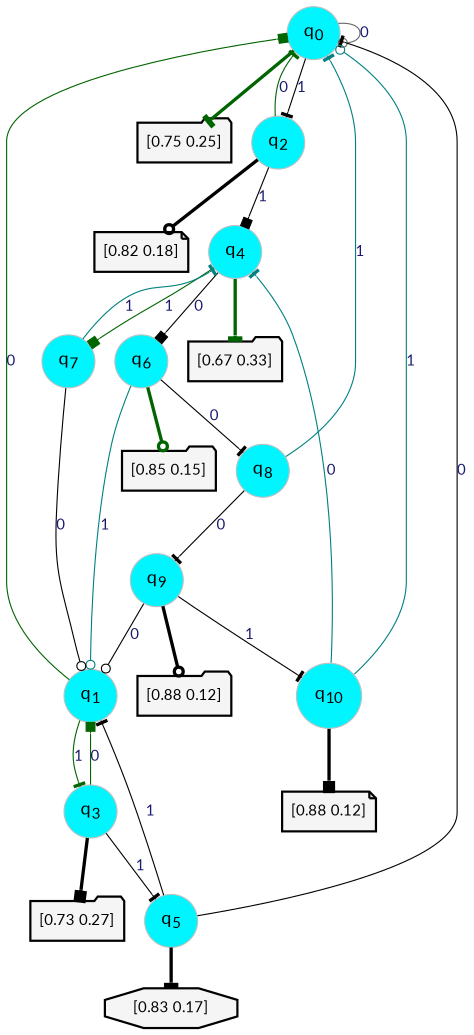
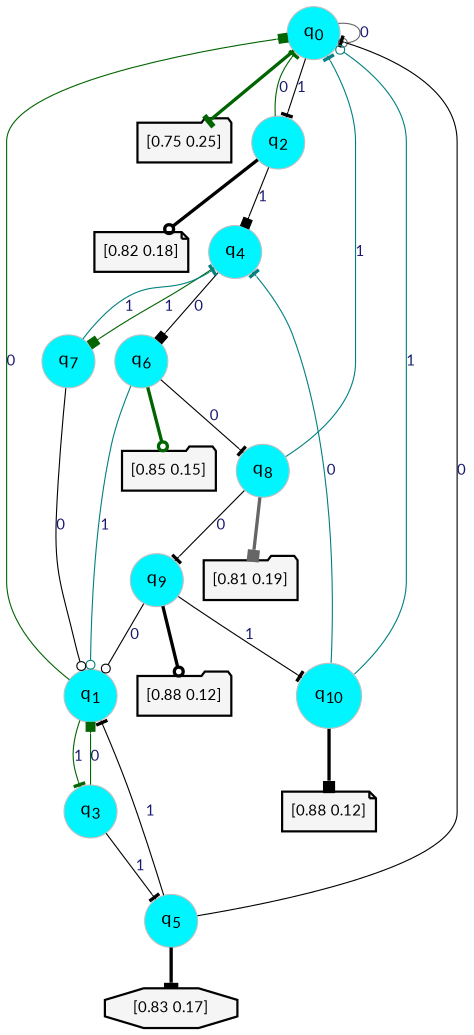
(235, 361) -> none
none -> (251, 580)
(77, 921) -> none
